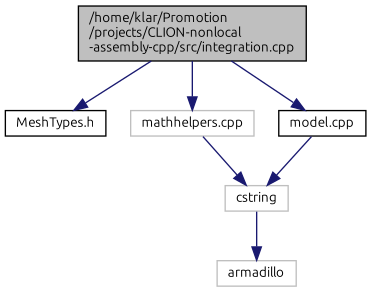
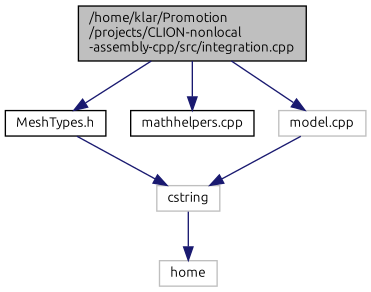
(192, 123) -> (192, 123)
(322, 123) -> (322, 123)
(220, 156) -> (116, 158)
(257, 273) -> (188, 273)
